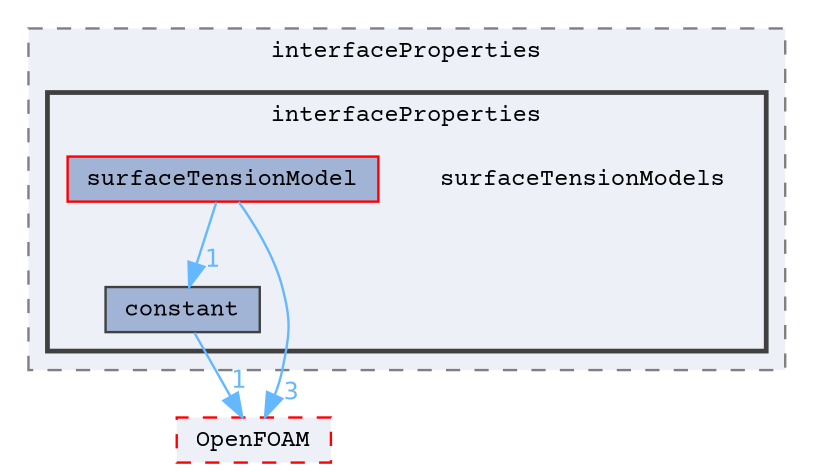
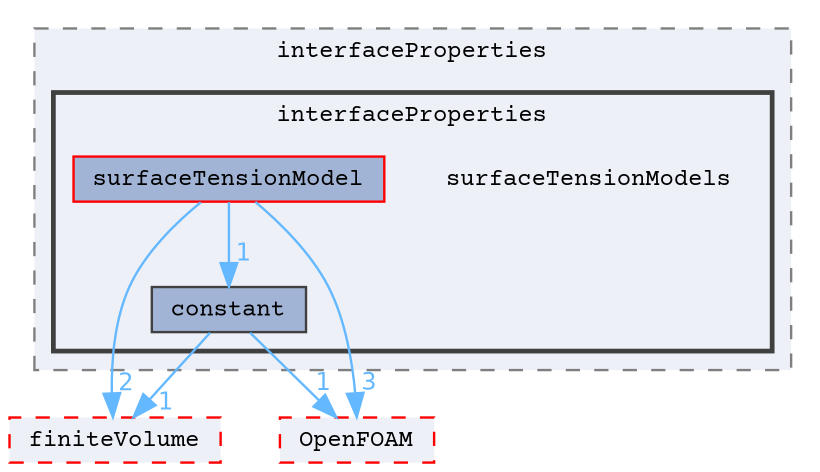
none -> (115, 440)
